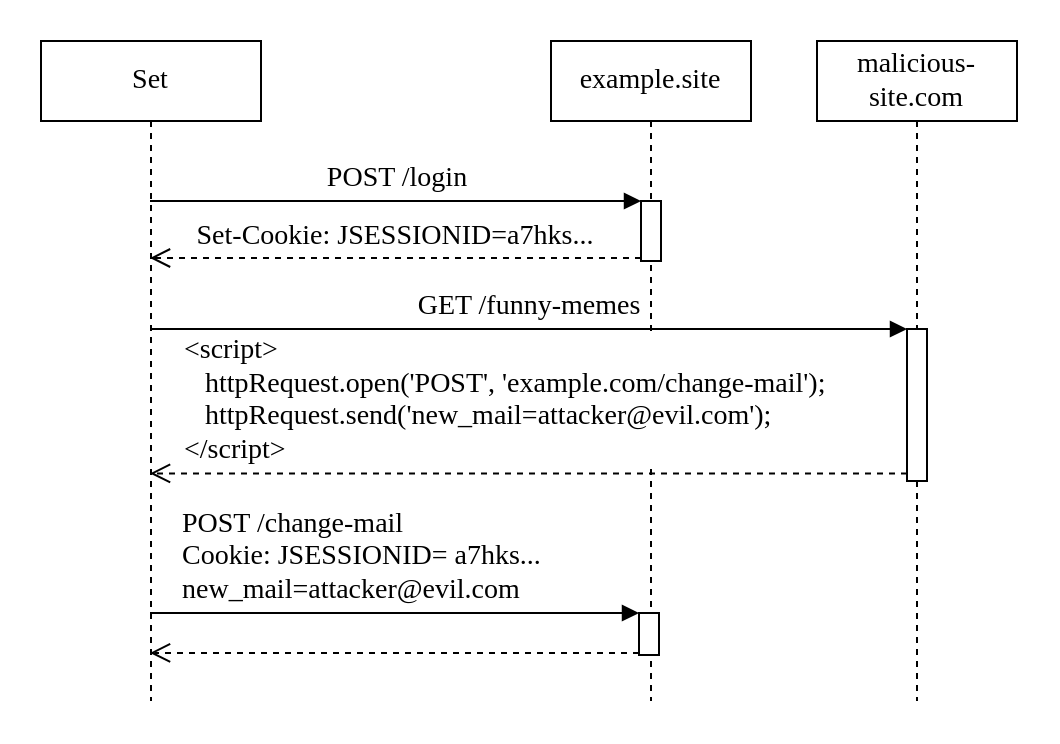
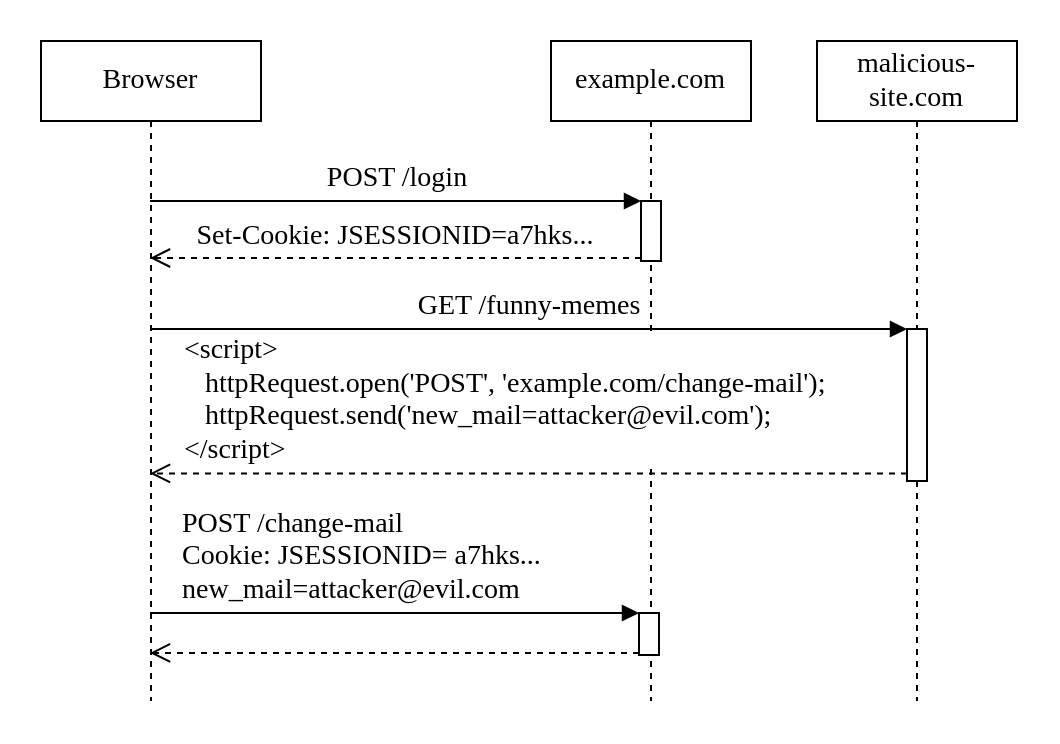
(151, 81) -> (151, 81)
(651, 81) -> (651, 81)
